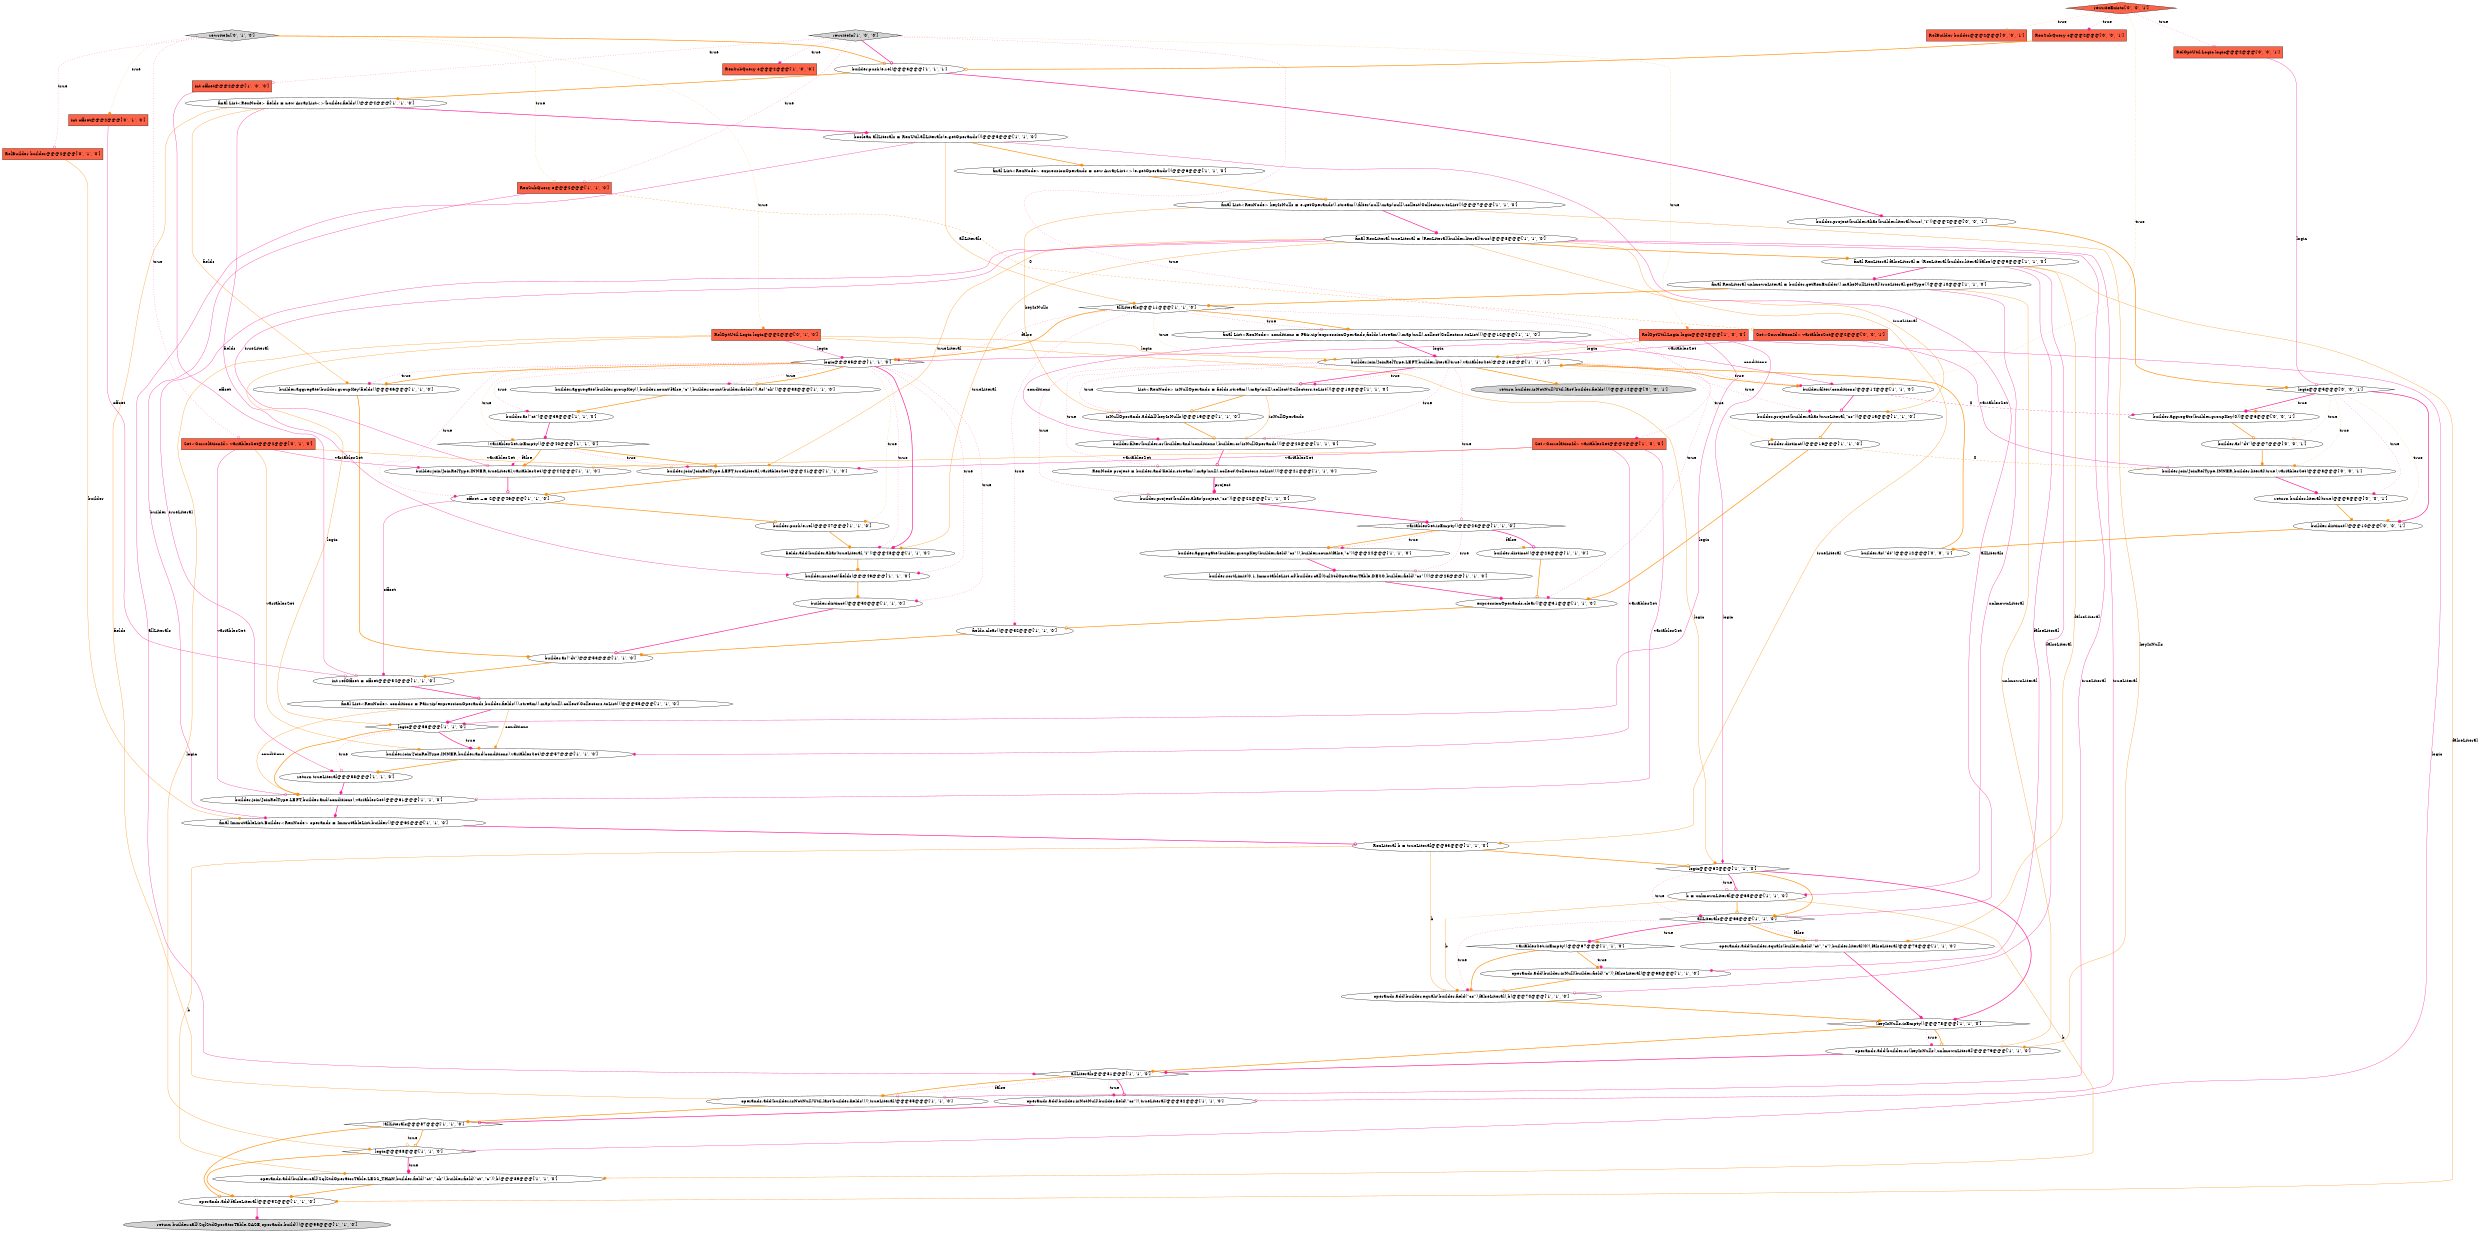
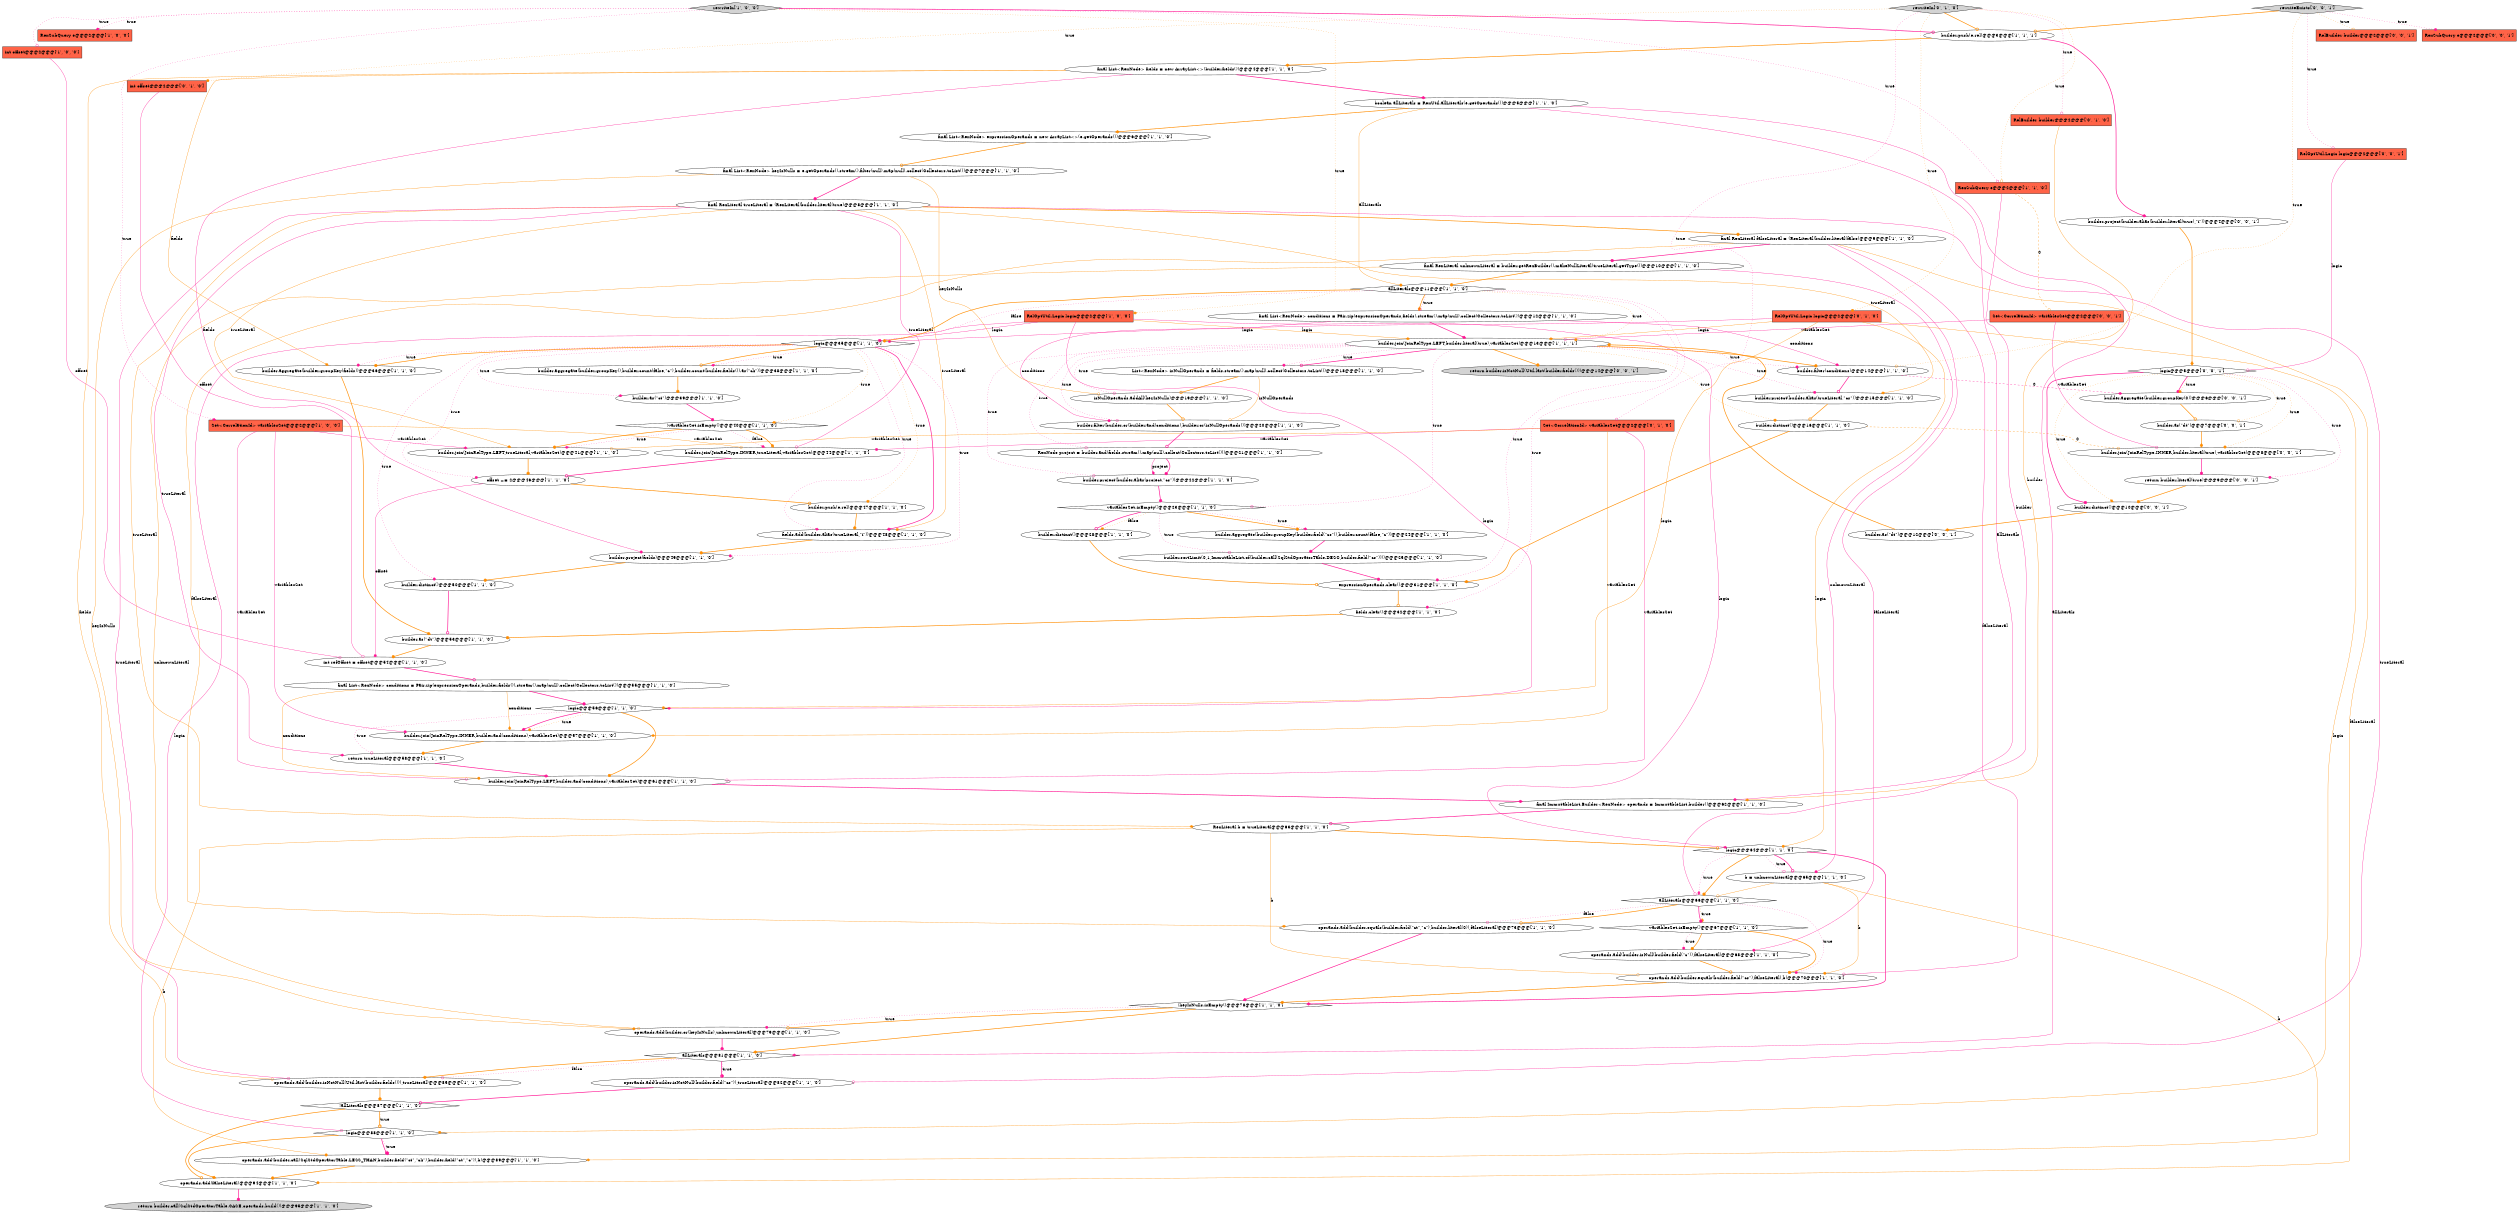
(2121, 8) -> (2307, 8)
(1500, 63) -> (2158, 21)
(1737, 906) -> (1746, 889)
